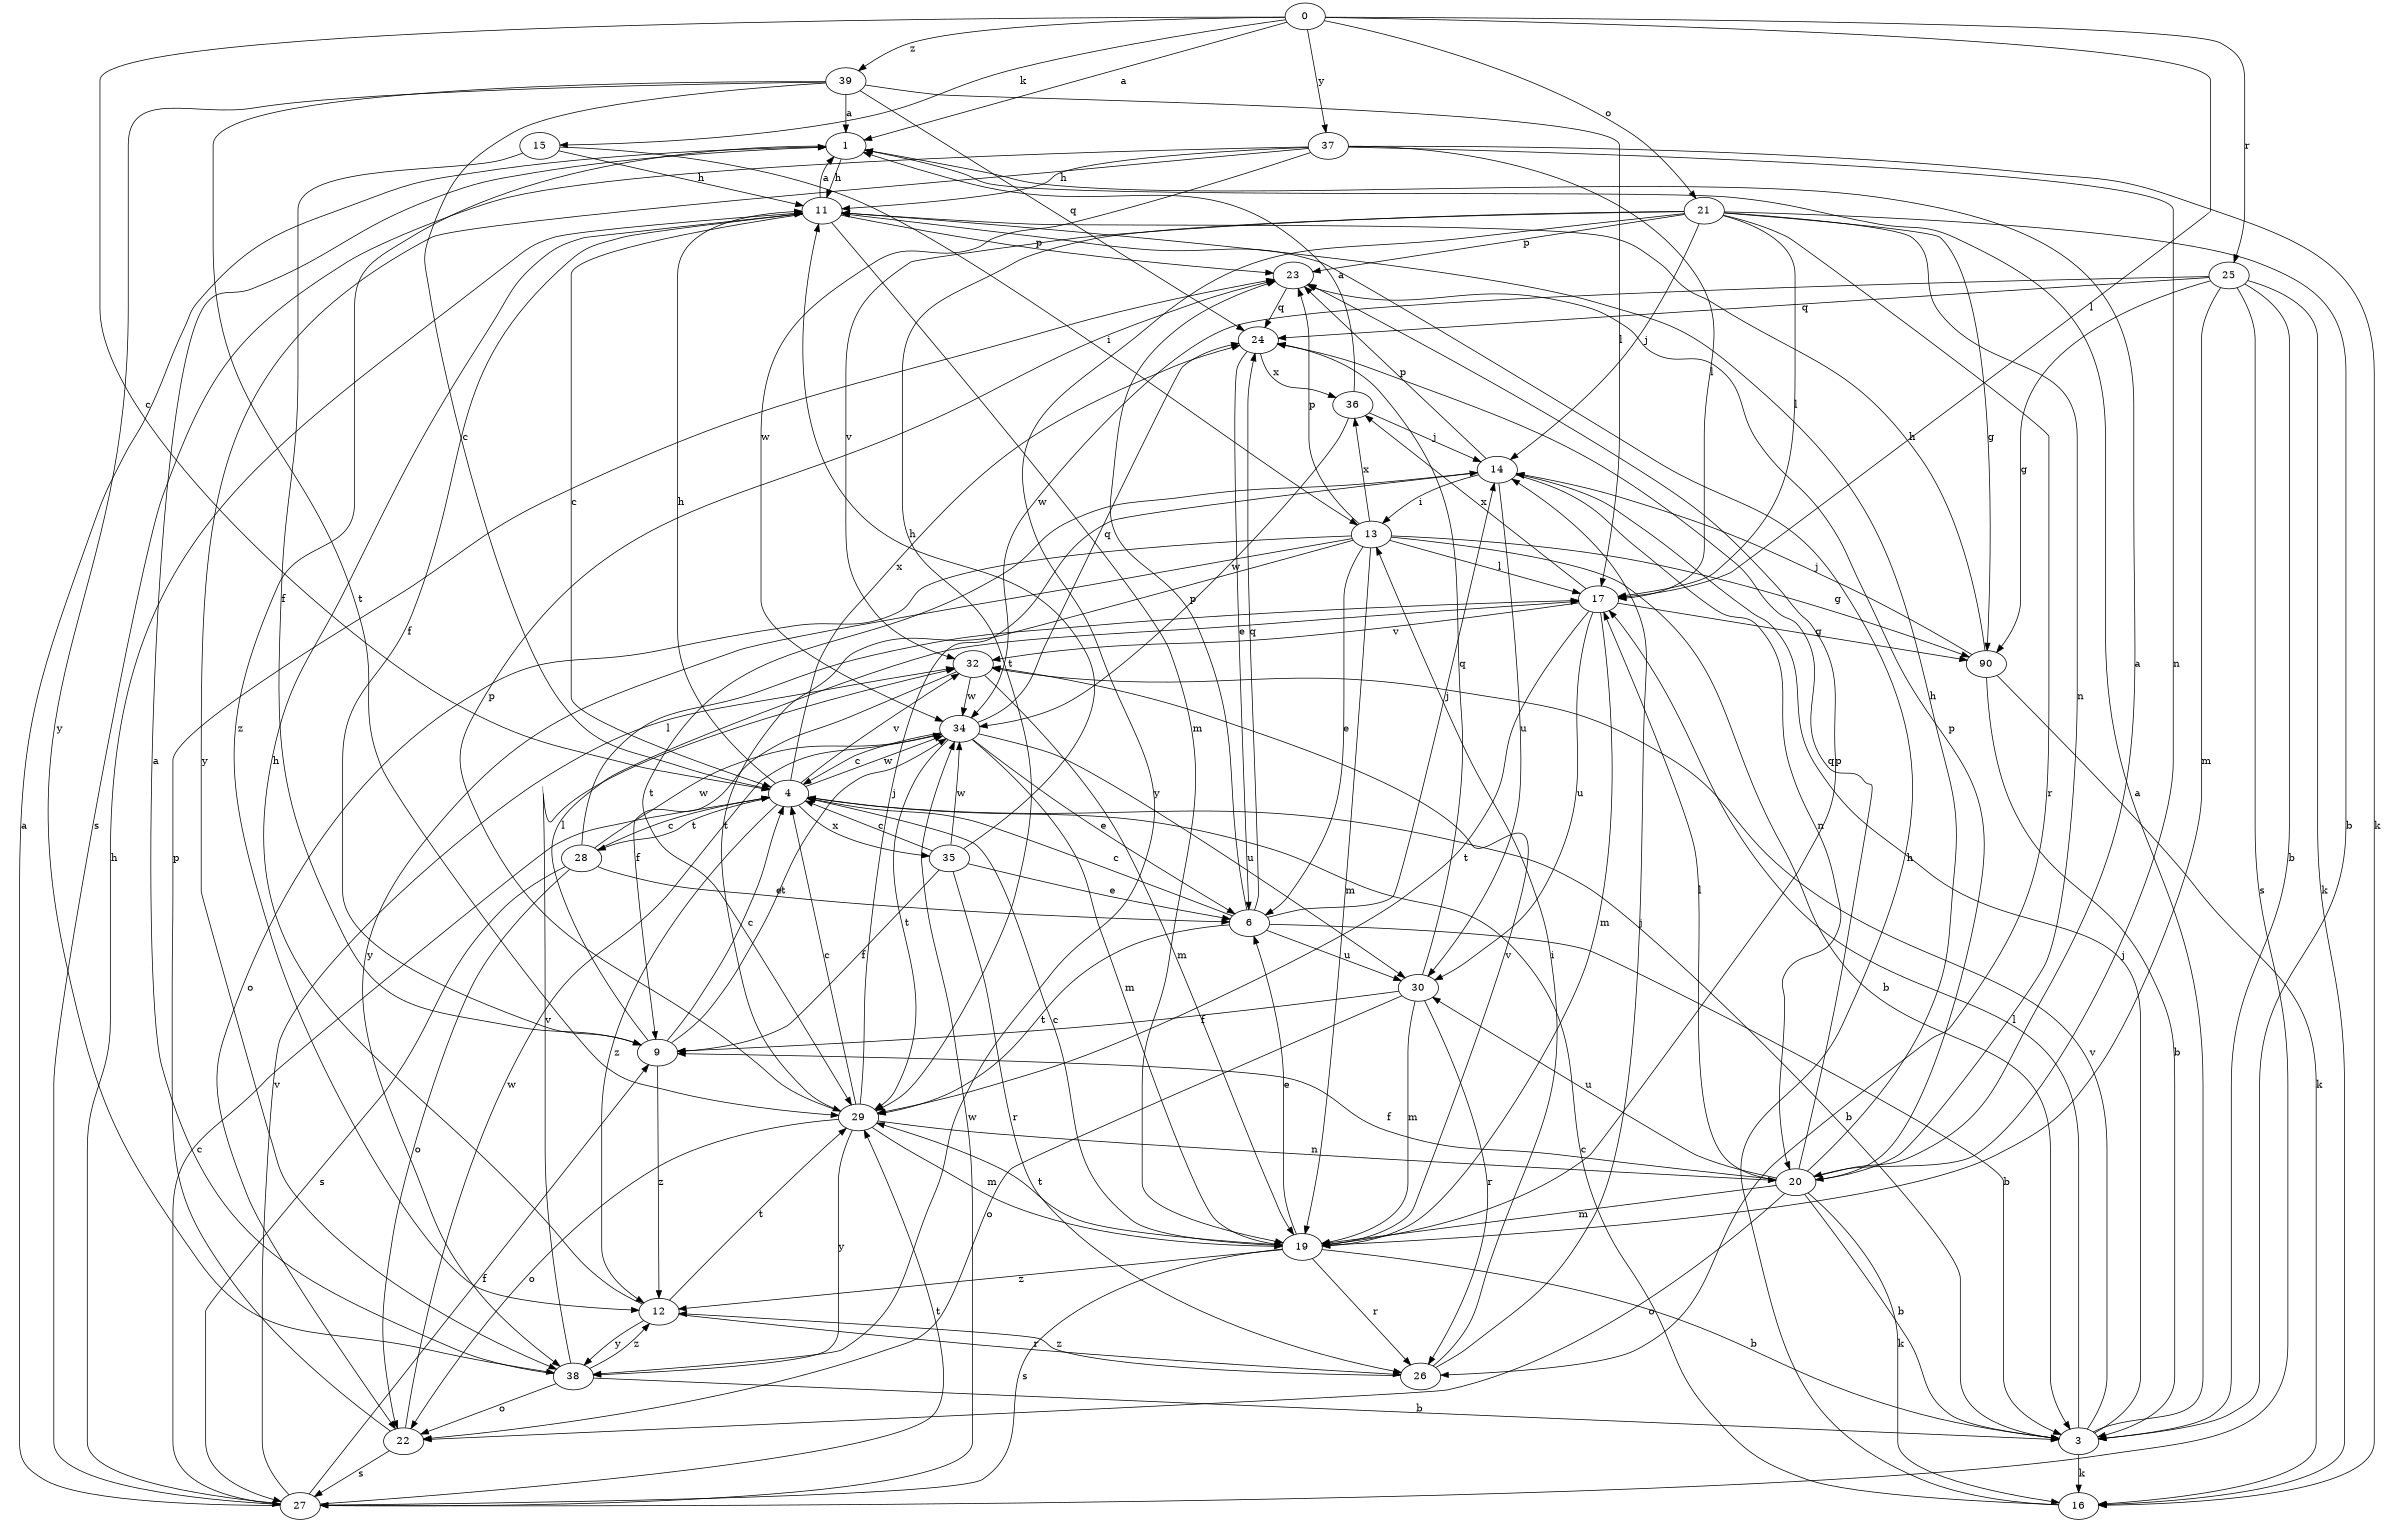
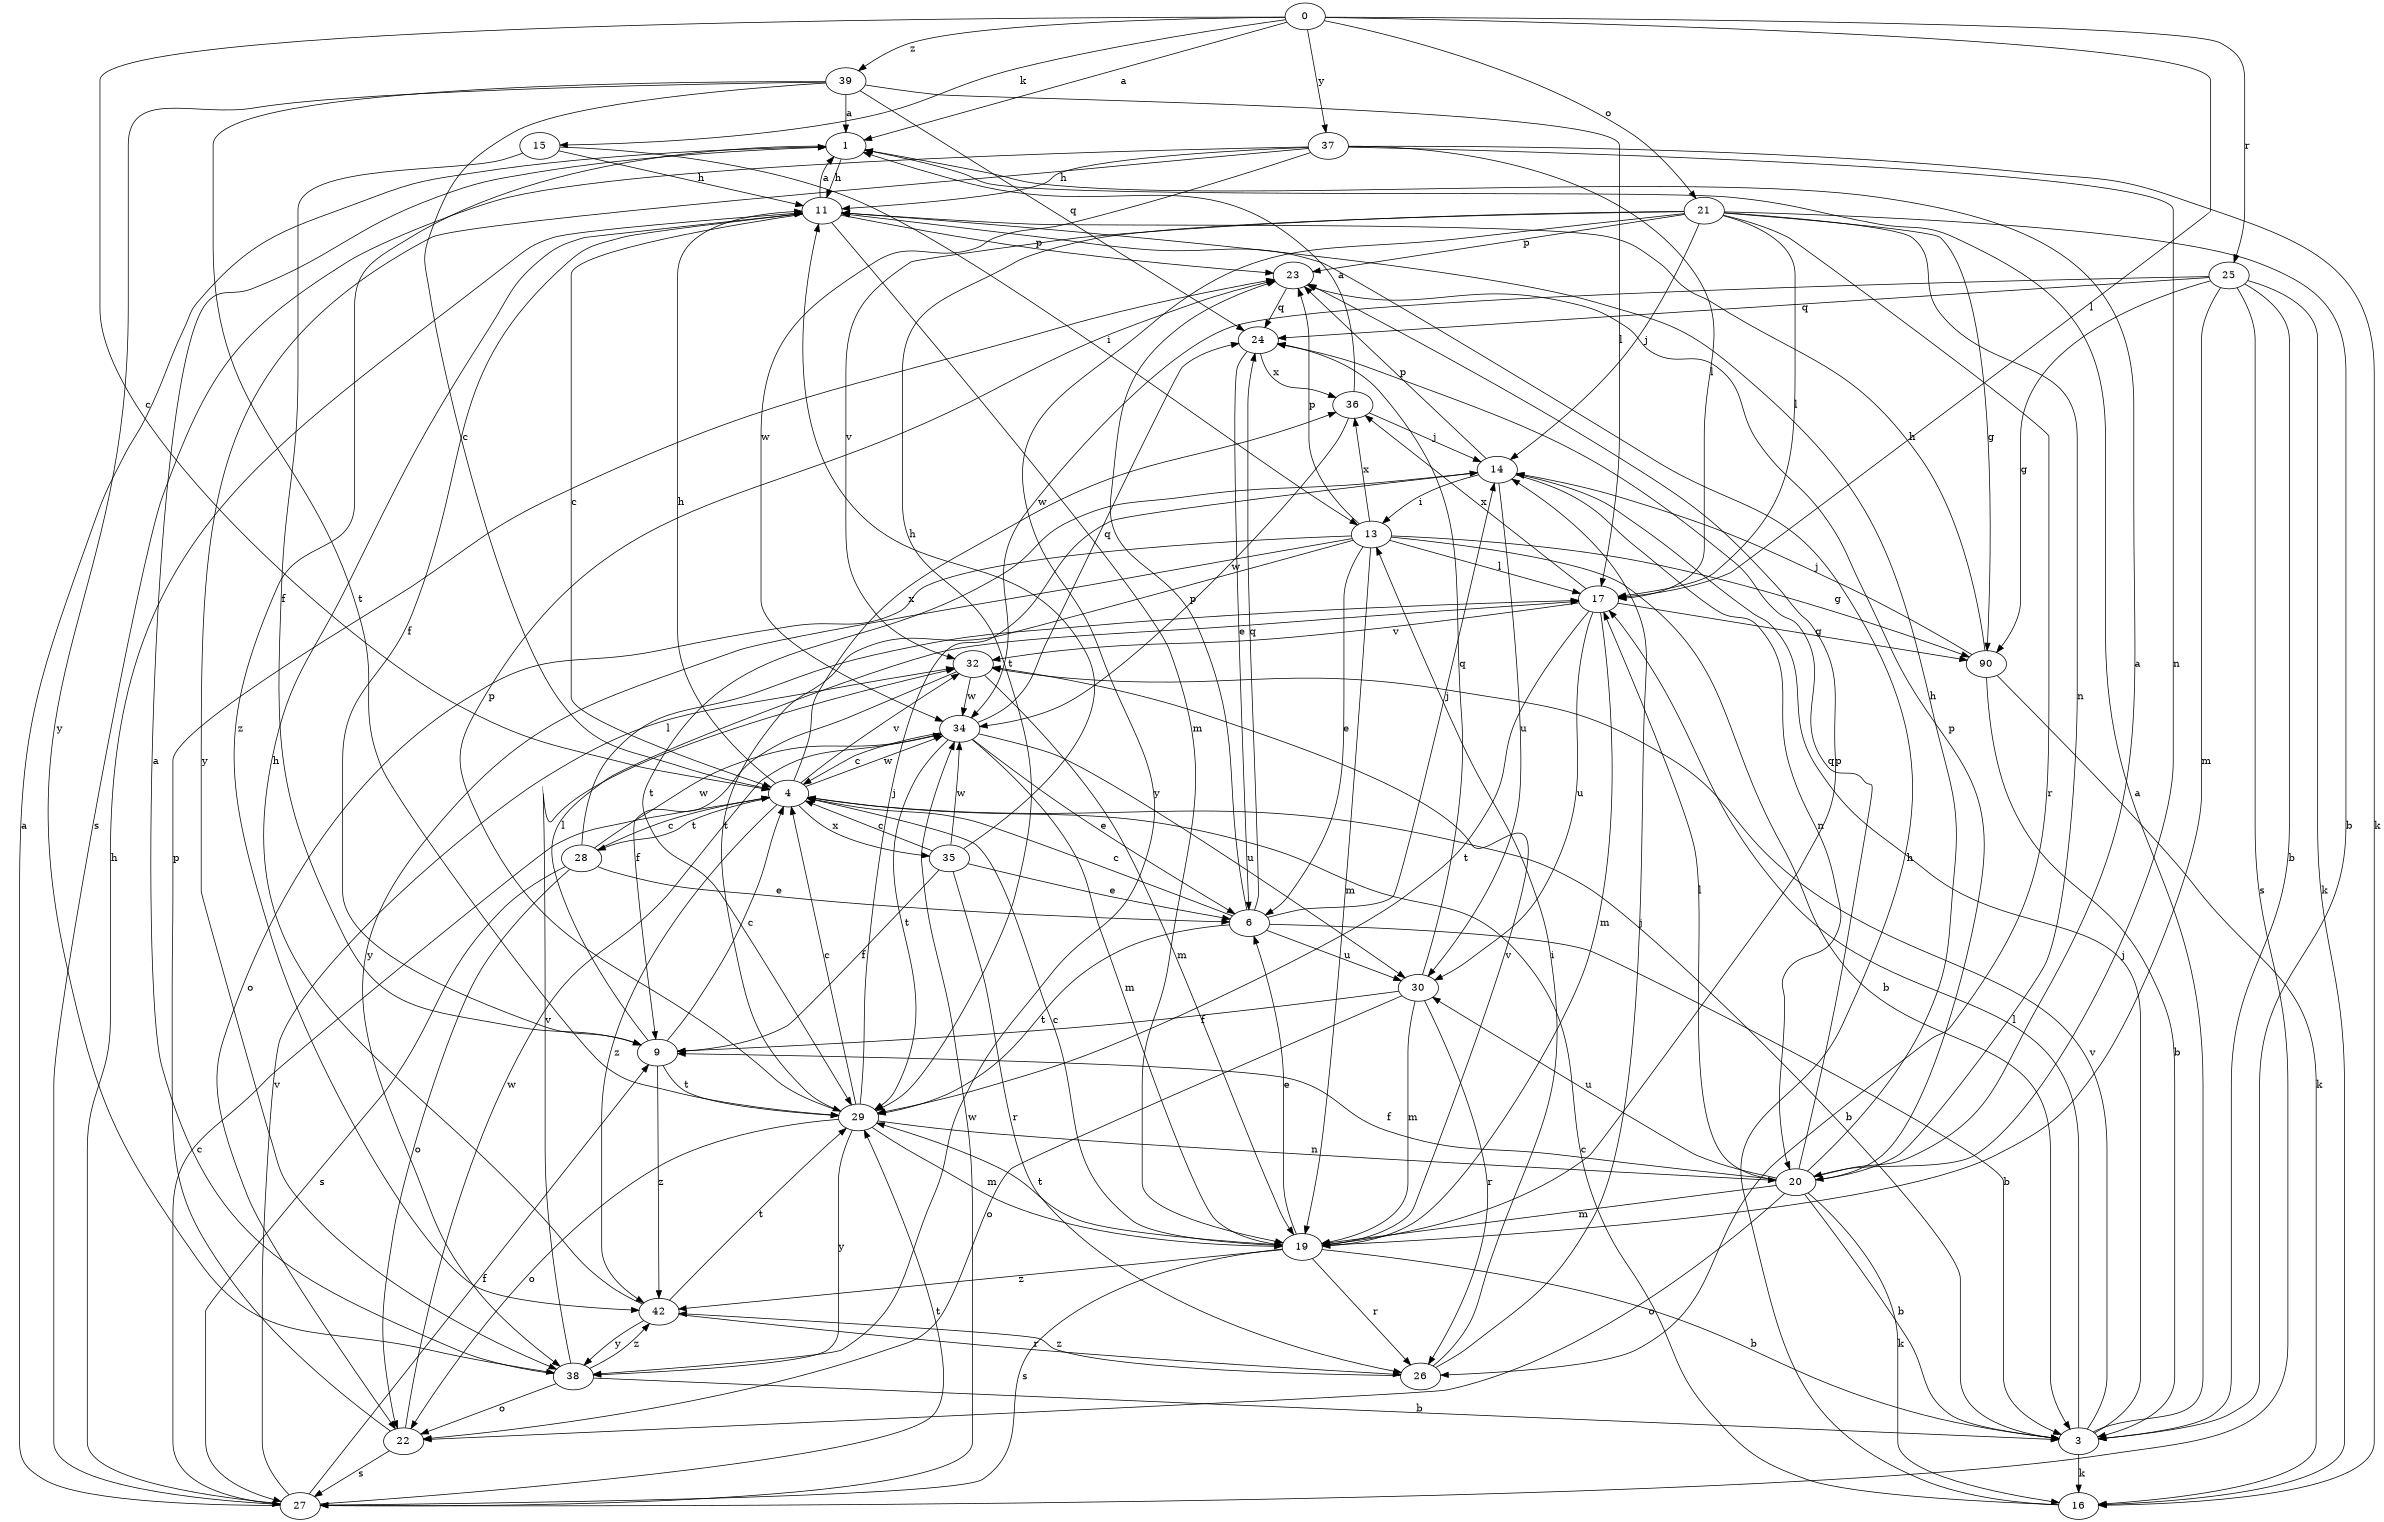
(950, 505) -> (1005, 529)
(788, 872) -> (740, 1106)
(659, 1312) -> (659, 1312)
